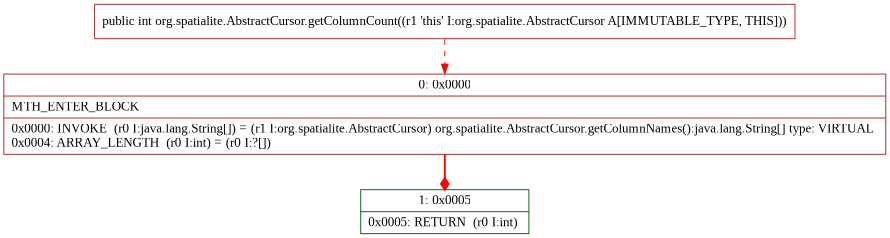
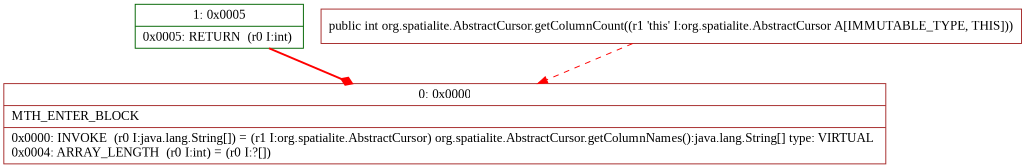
(445, 166) -> (305, 64)
